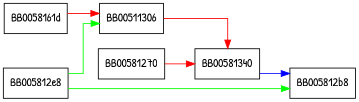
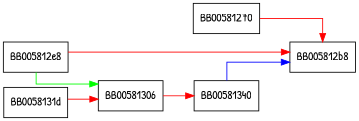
(36, 18) -> (36, 103)
(132, 18) -> (131, 96)
(176, 64) -> (299, 18)
(175, 89) -> (175, 52)
